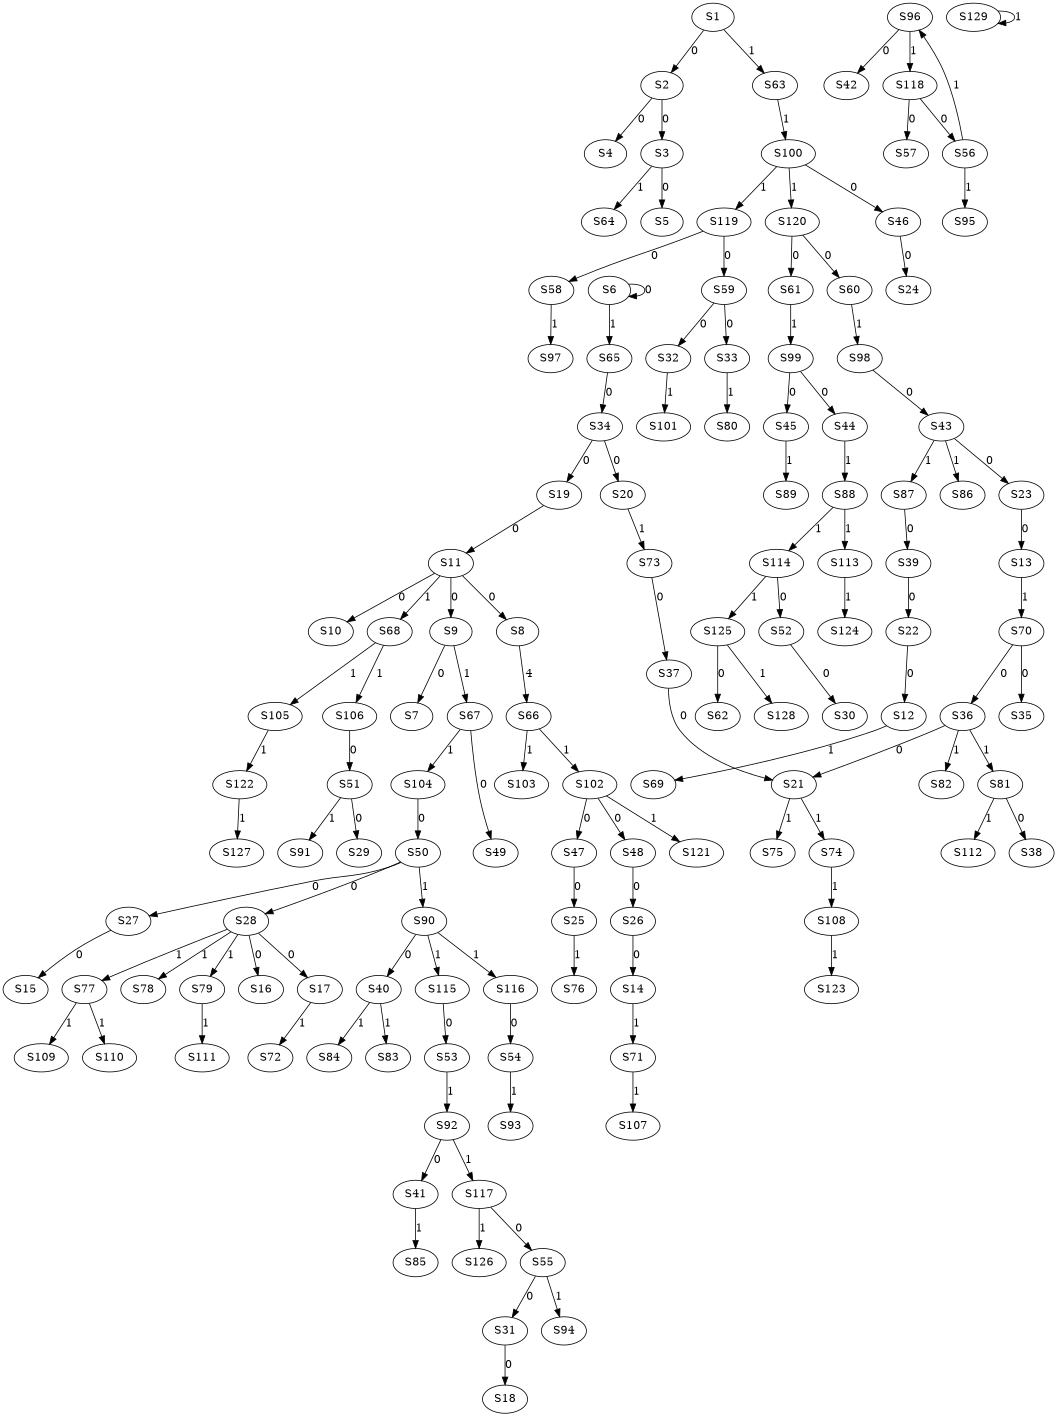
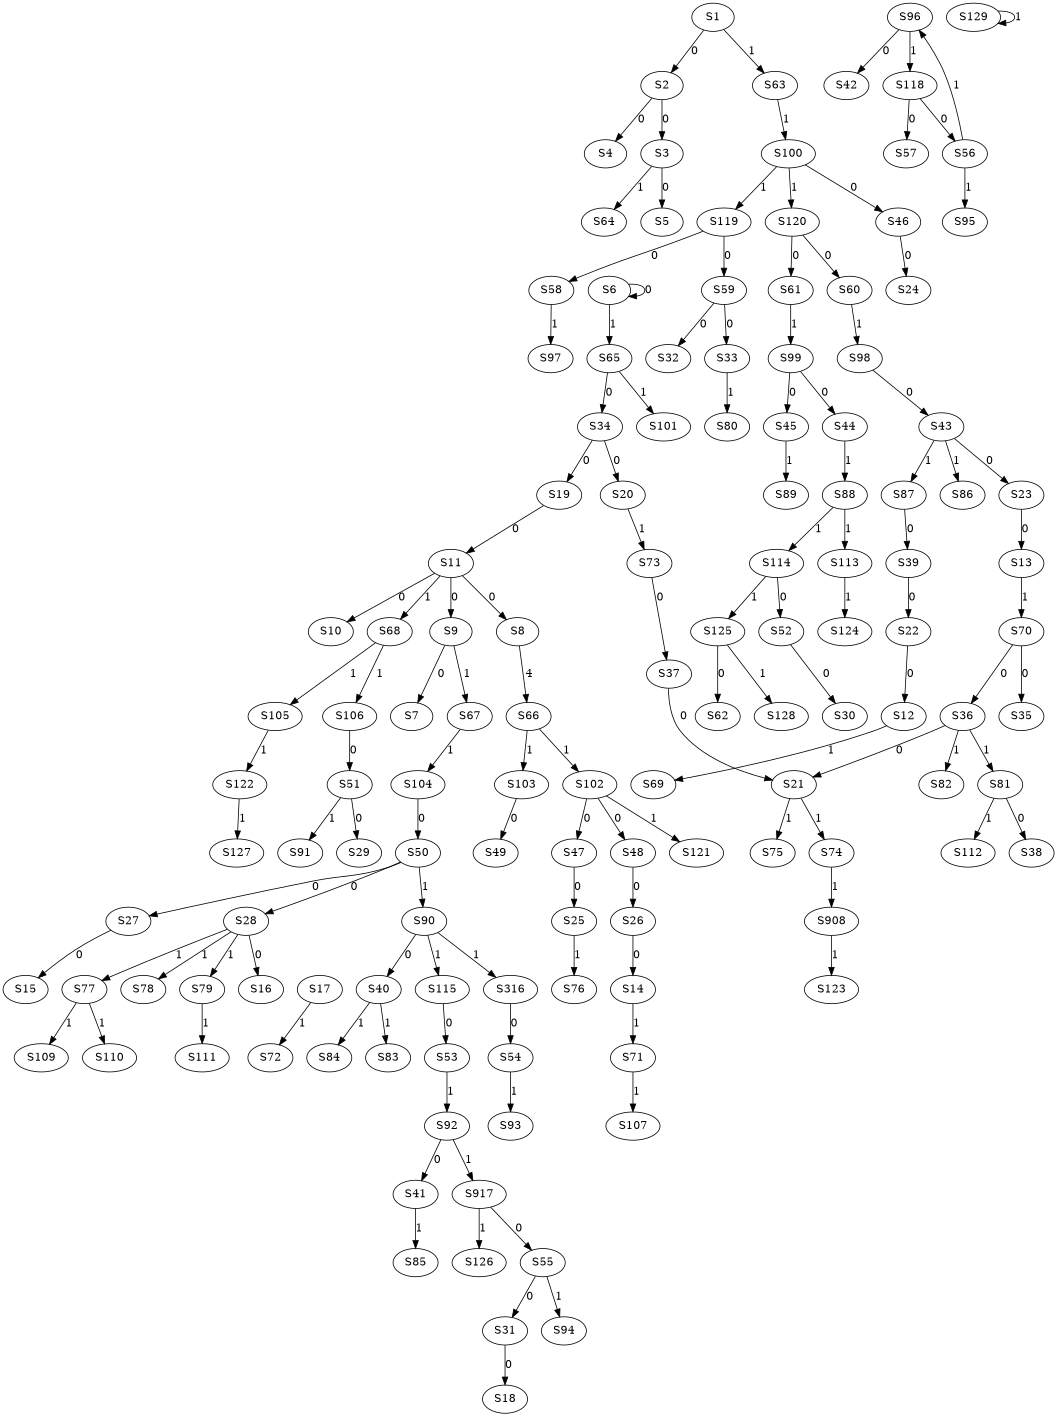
(666, 389) -> (634, 389)
(477, 782) -> (510, 815)
(831, 921) -> (831, 921)
(280, 953) -> none
(511, 990) -> (511, 990)
(479, 1194) -> (479, 1194)
